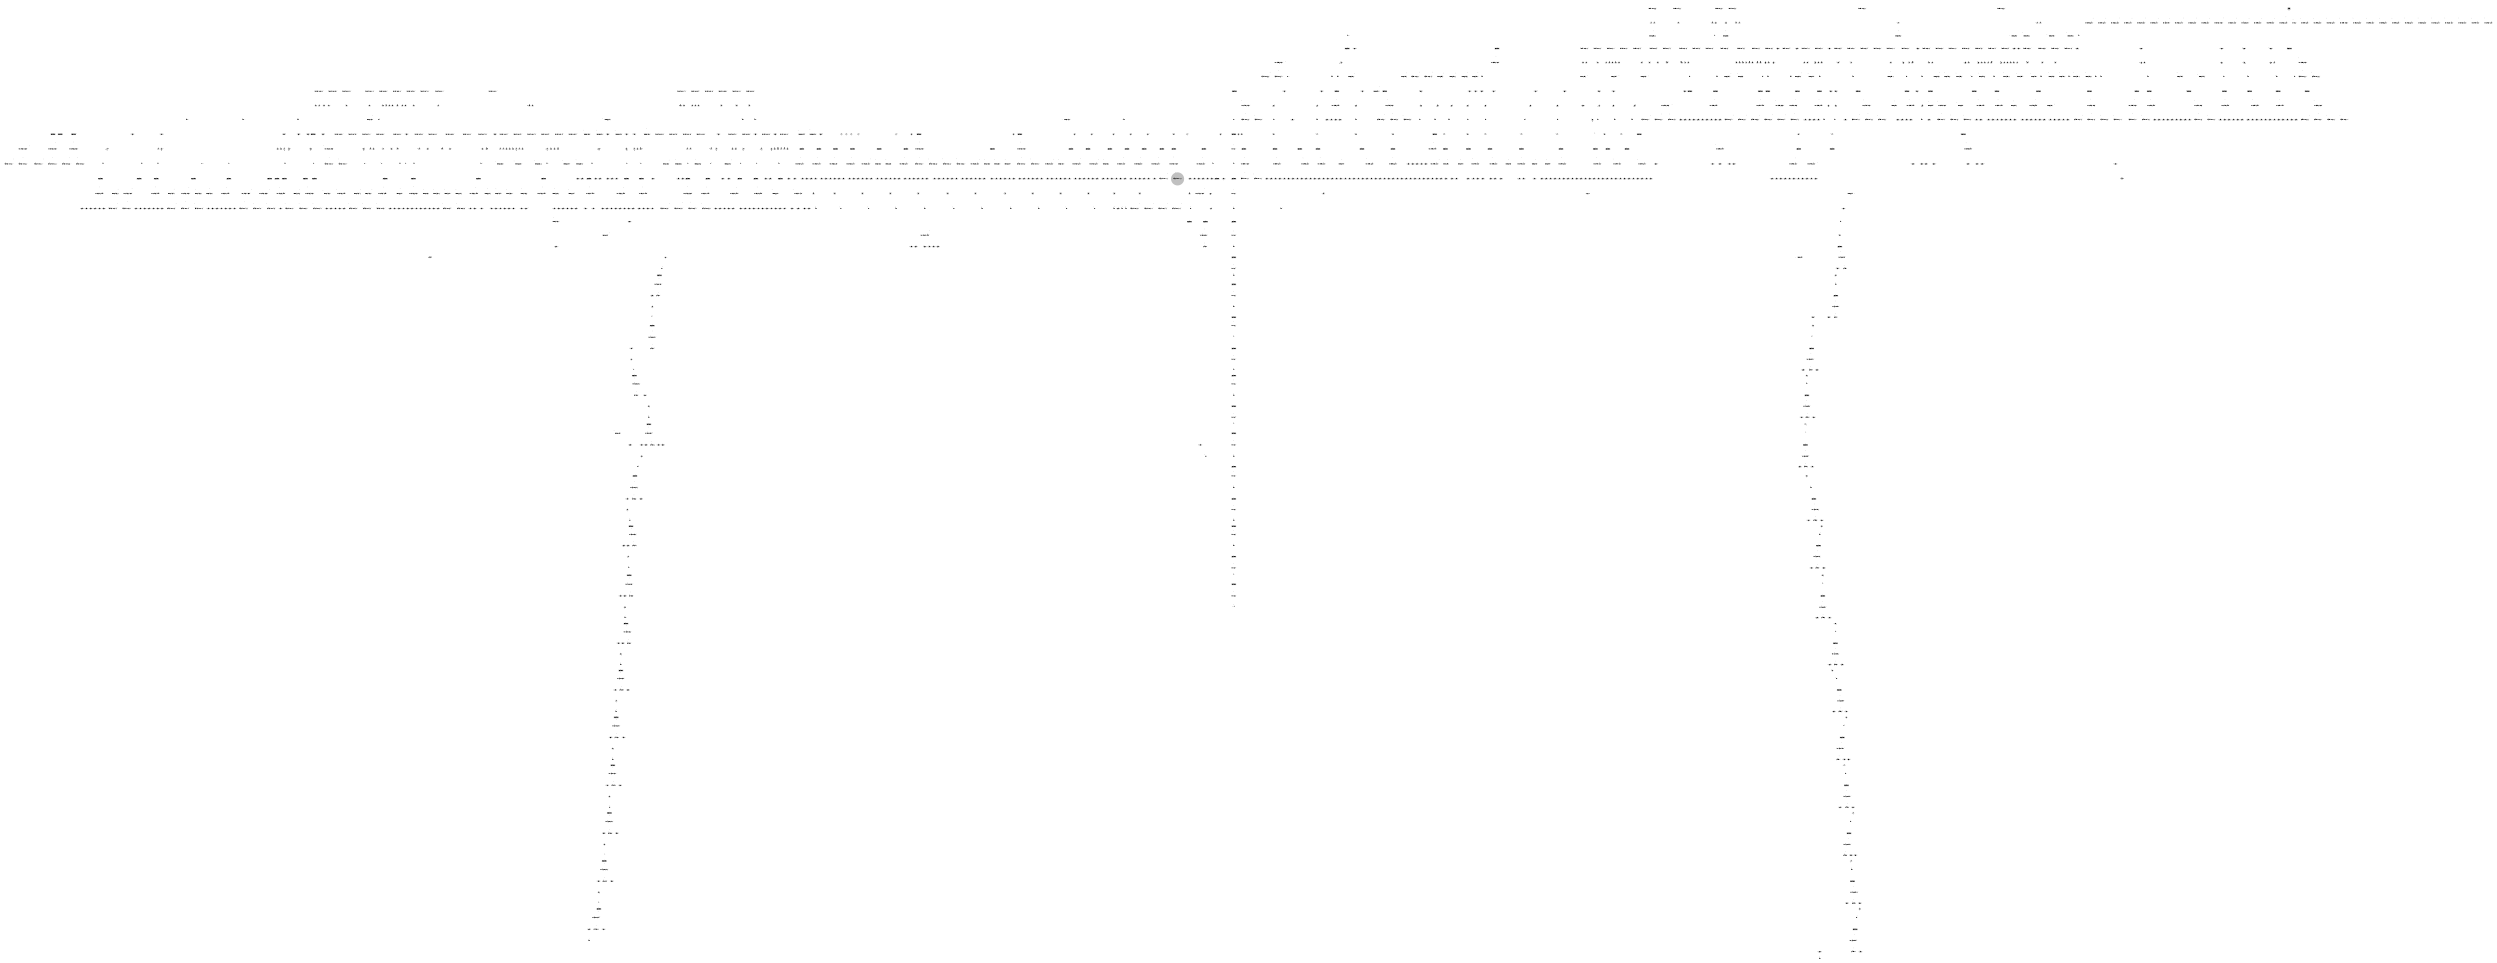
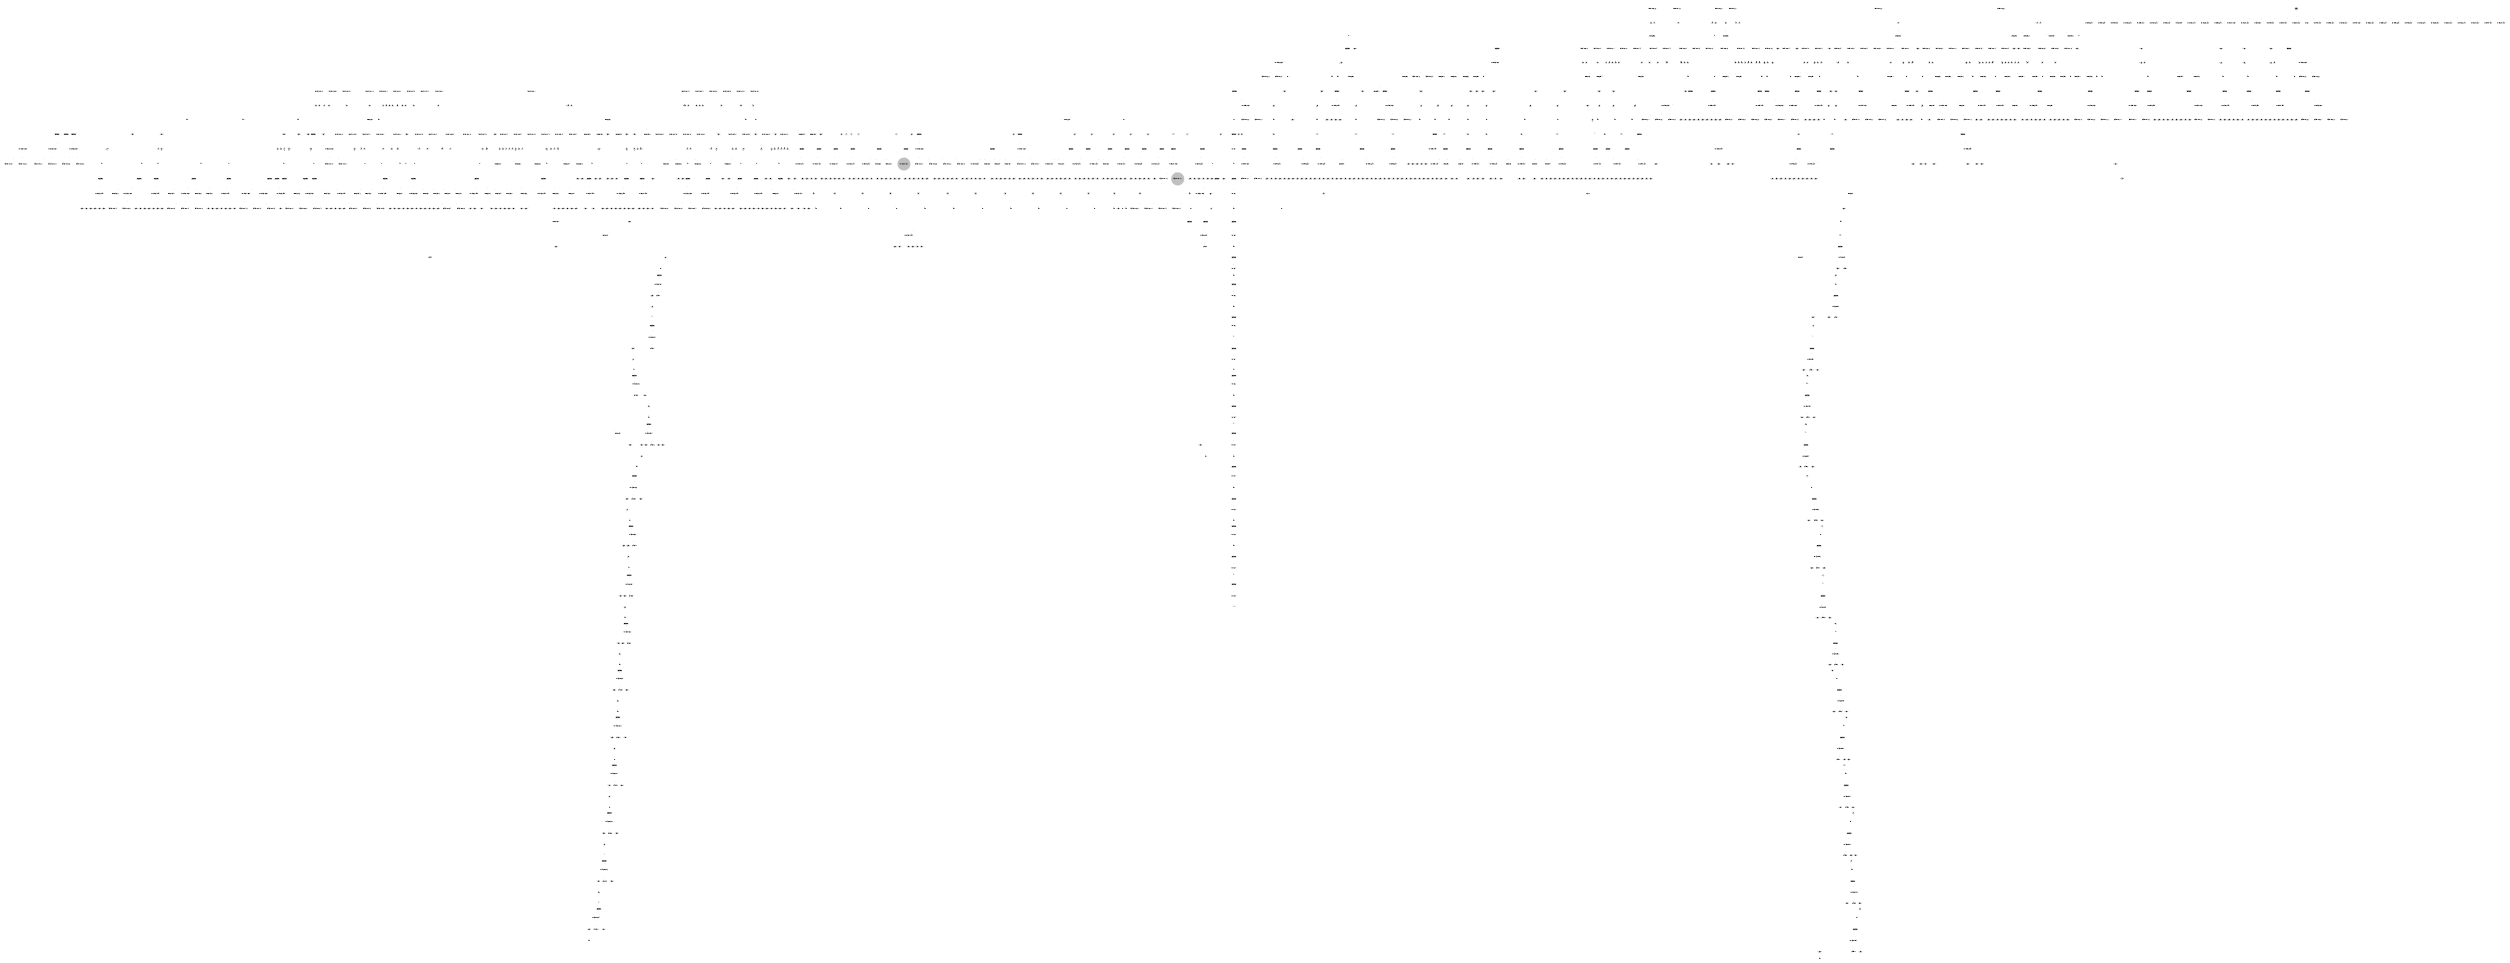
none -> (2115, 23)
(904, 164) -> (904, 164)
